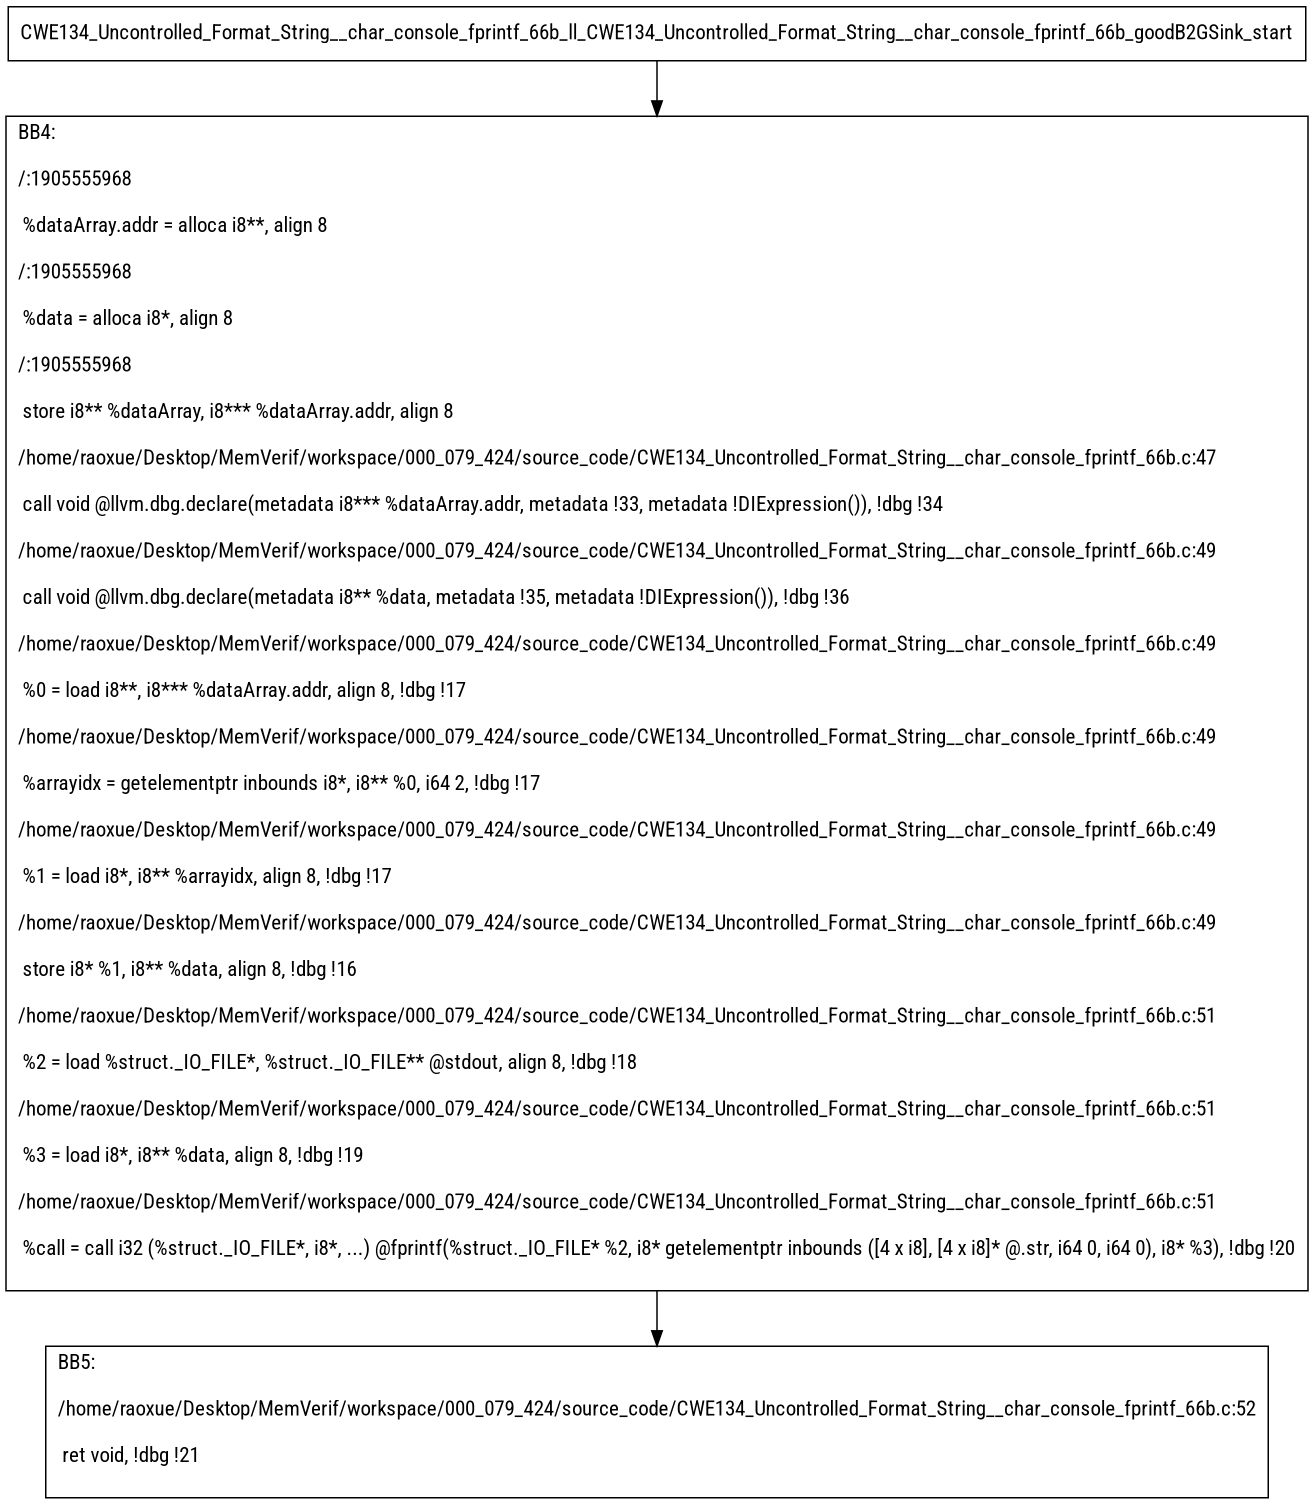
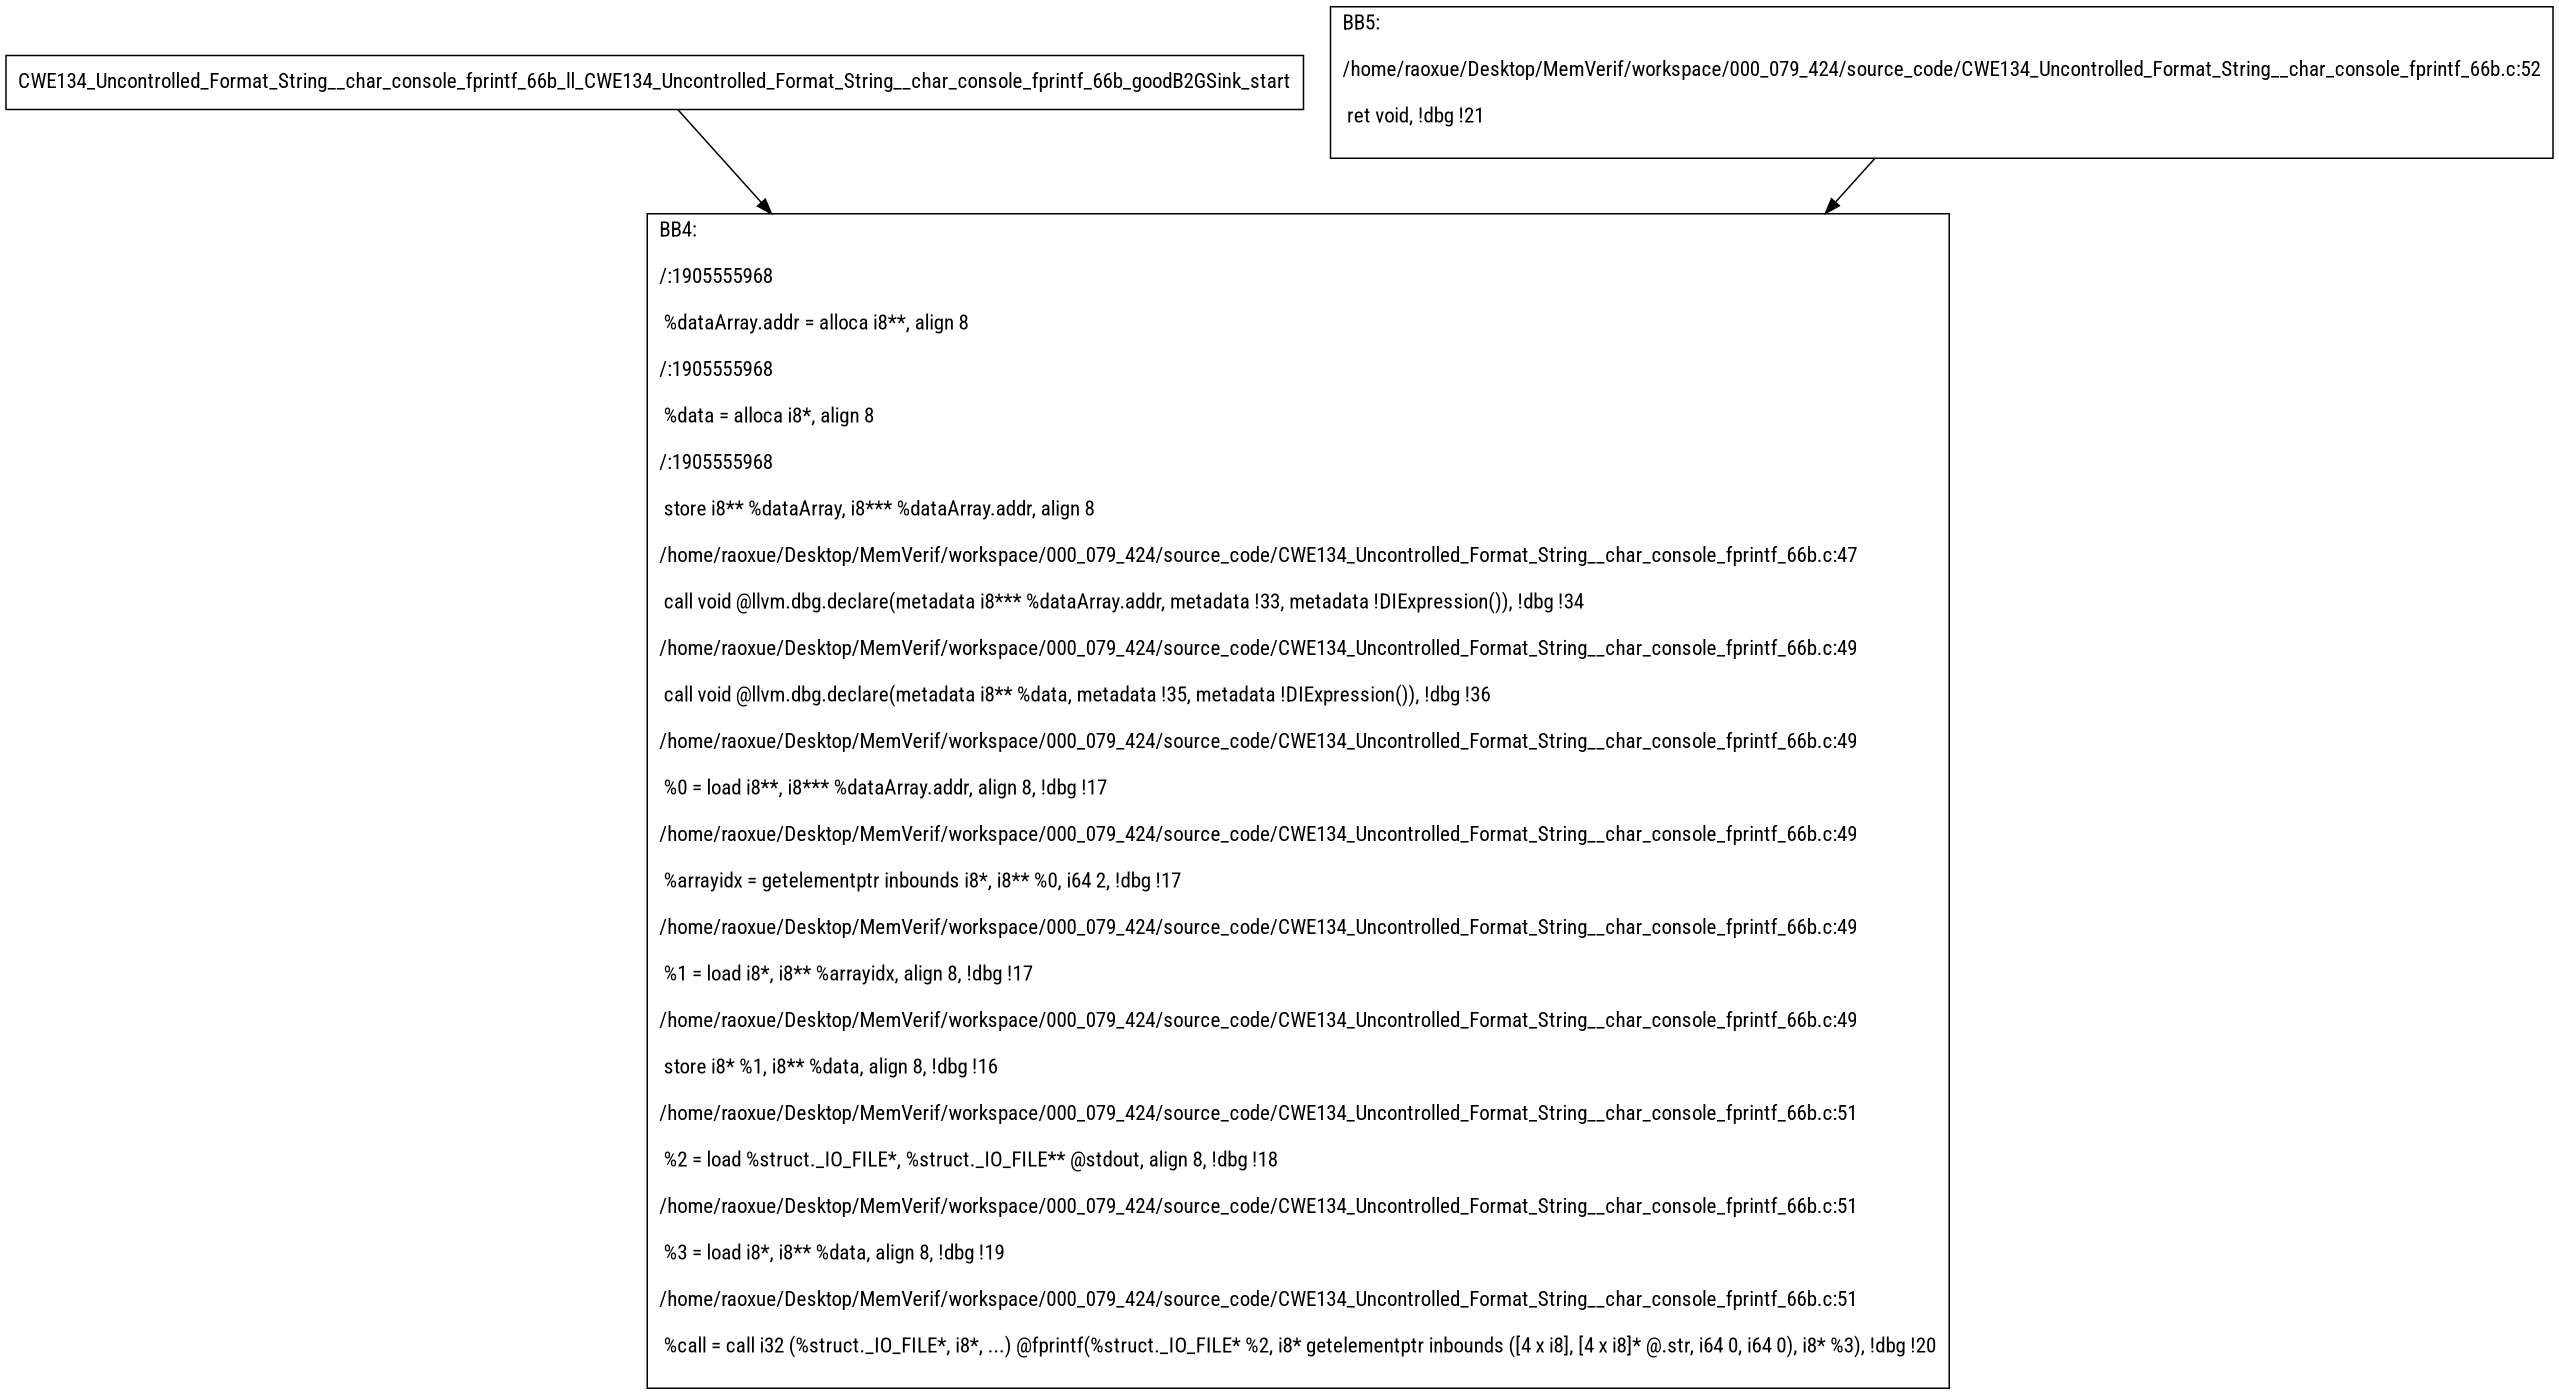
(657, 1311) -> (1855, 180)
